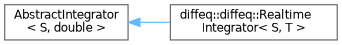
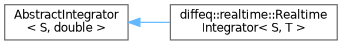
(254, 22) -> (254, 22)
